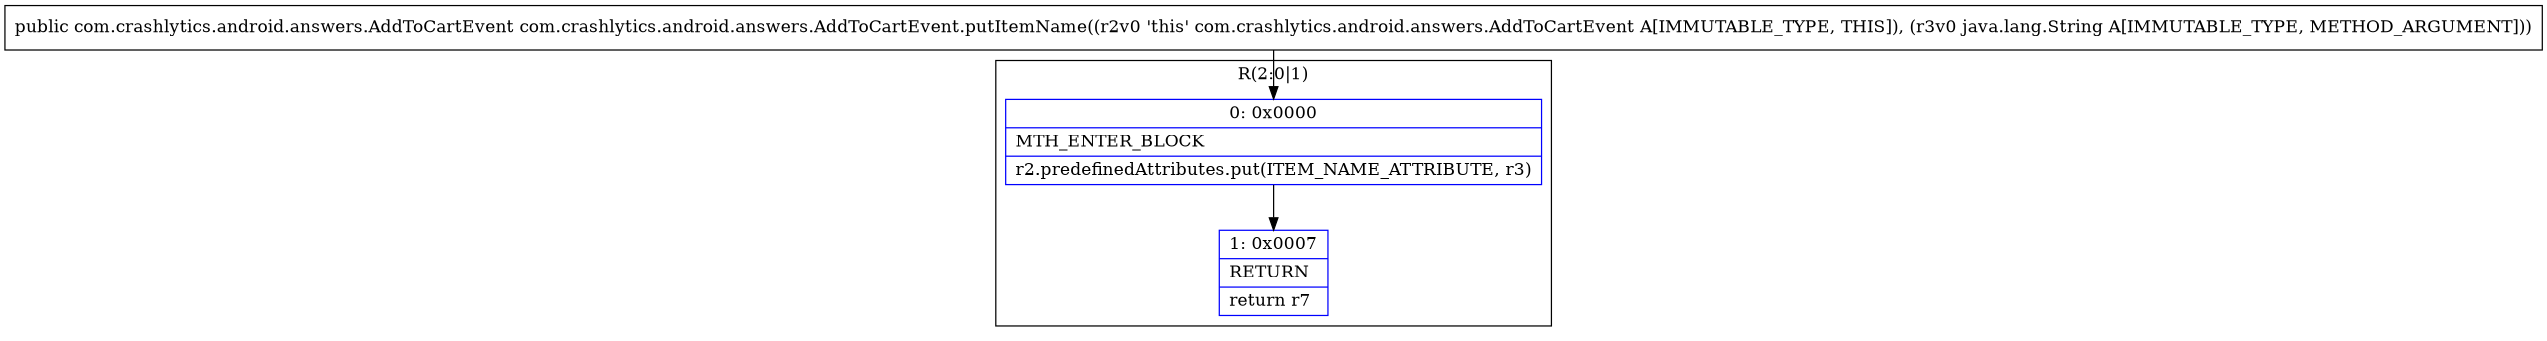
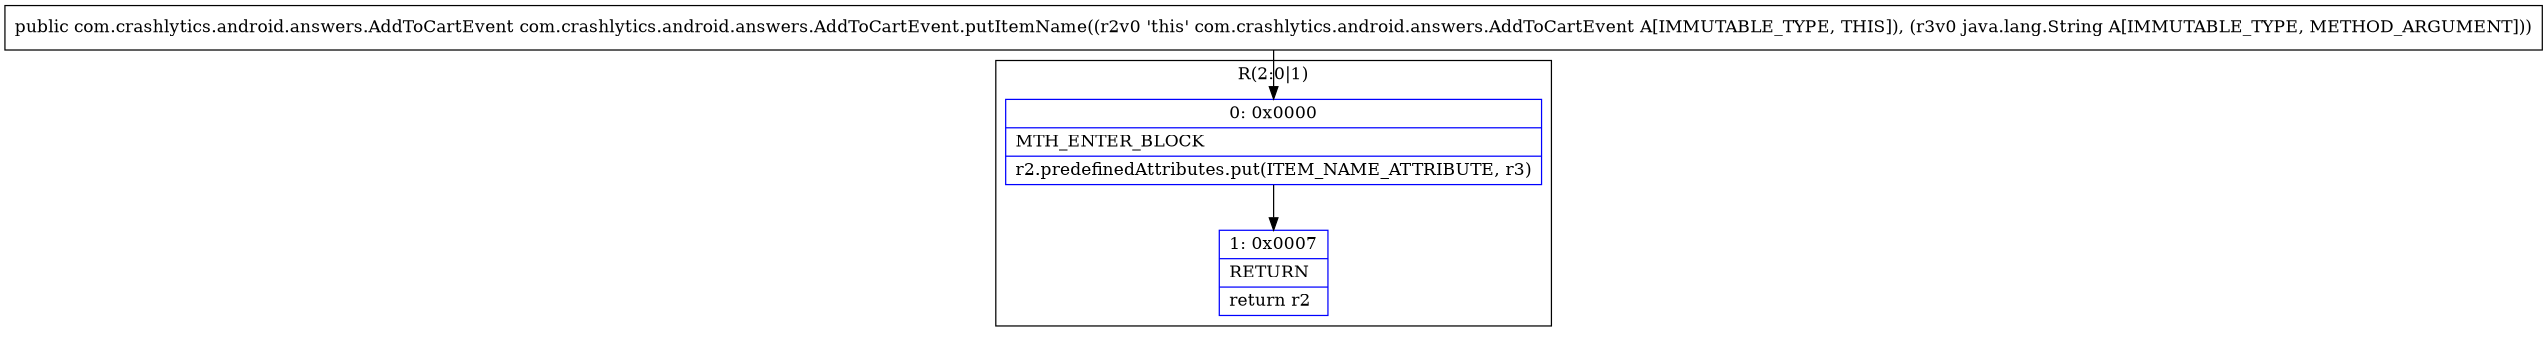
(1271, 301) -> (1271, 301)
